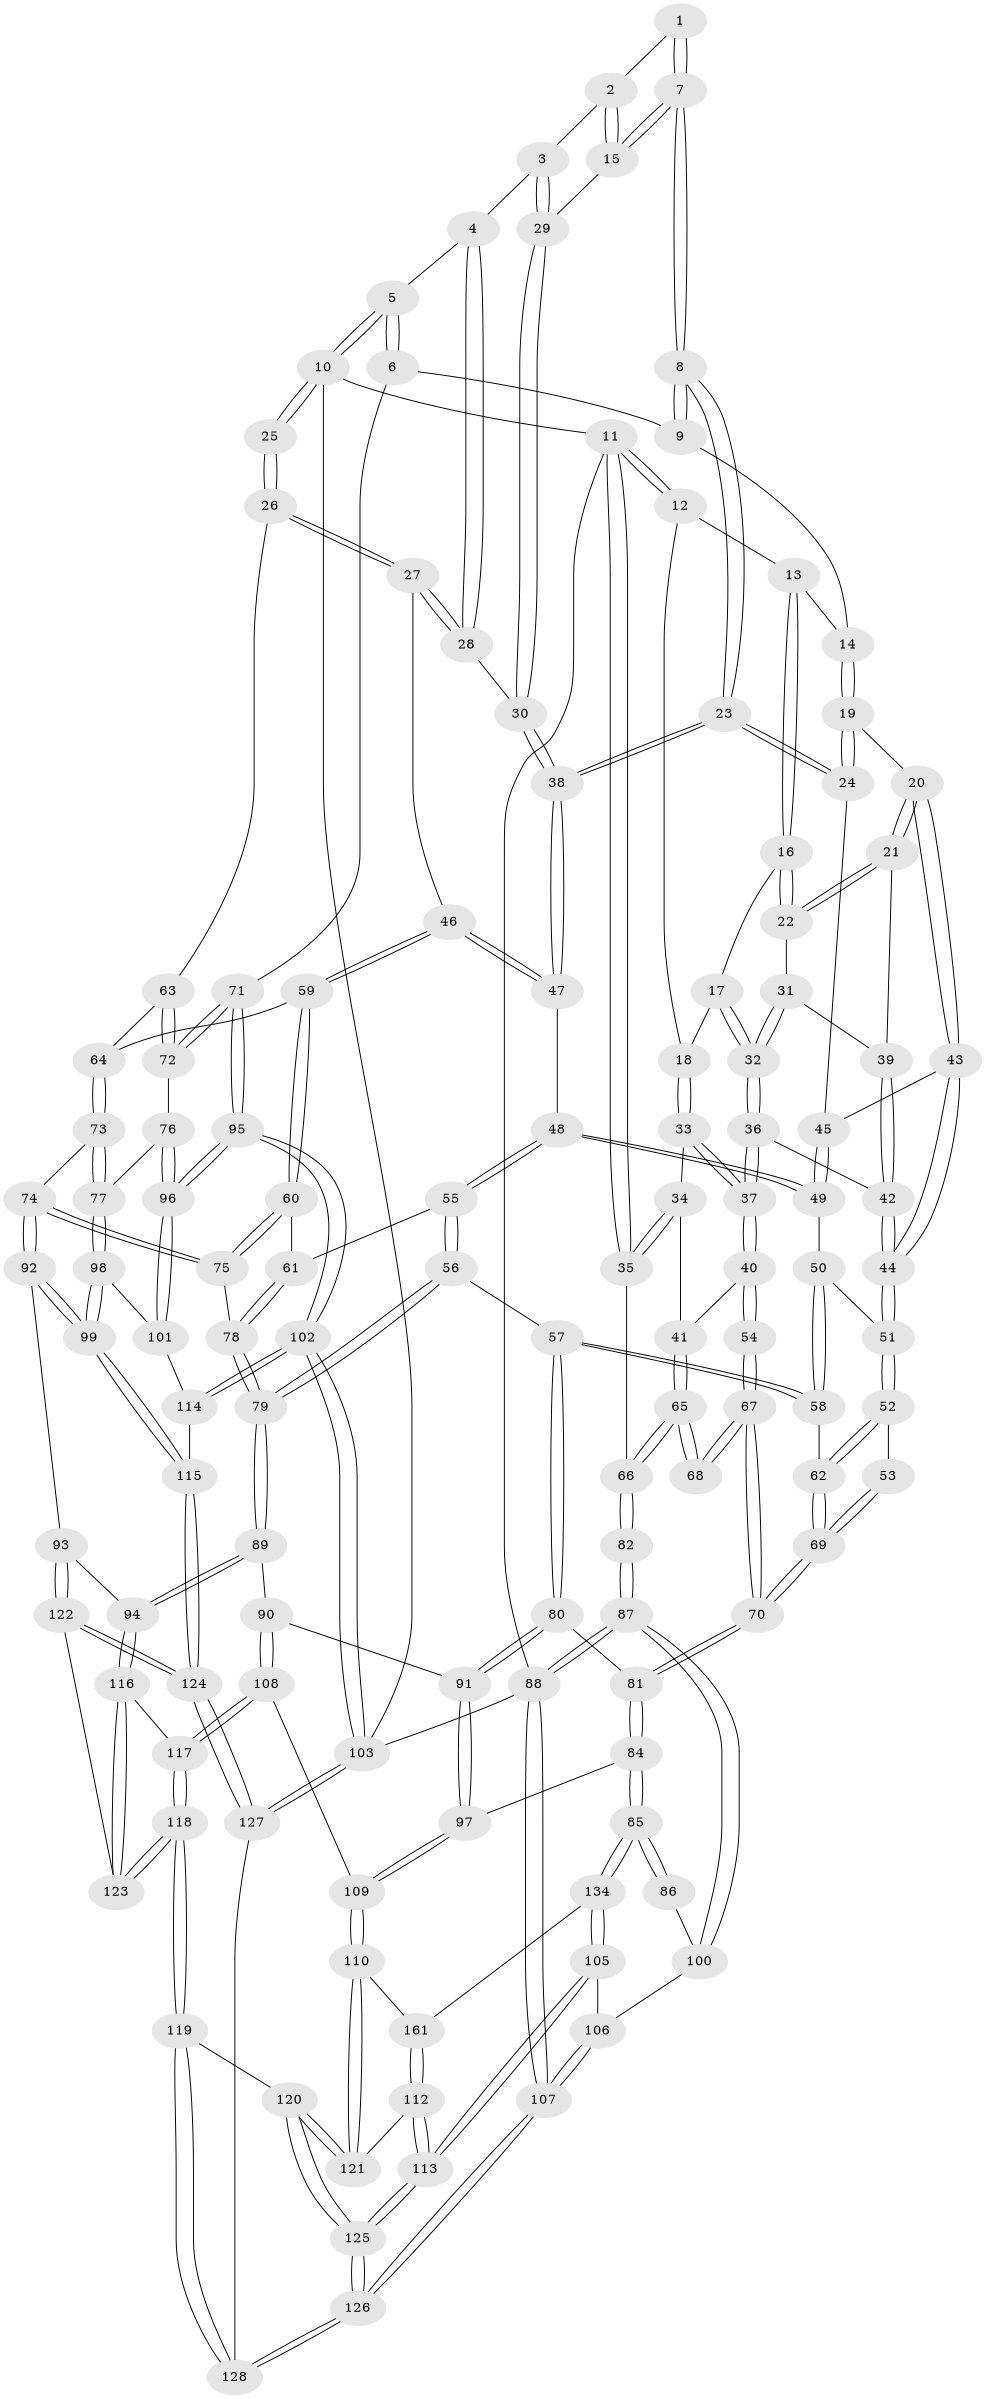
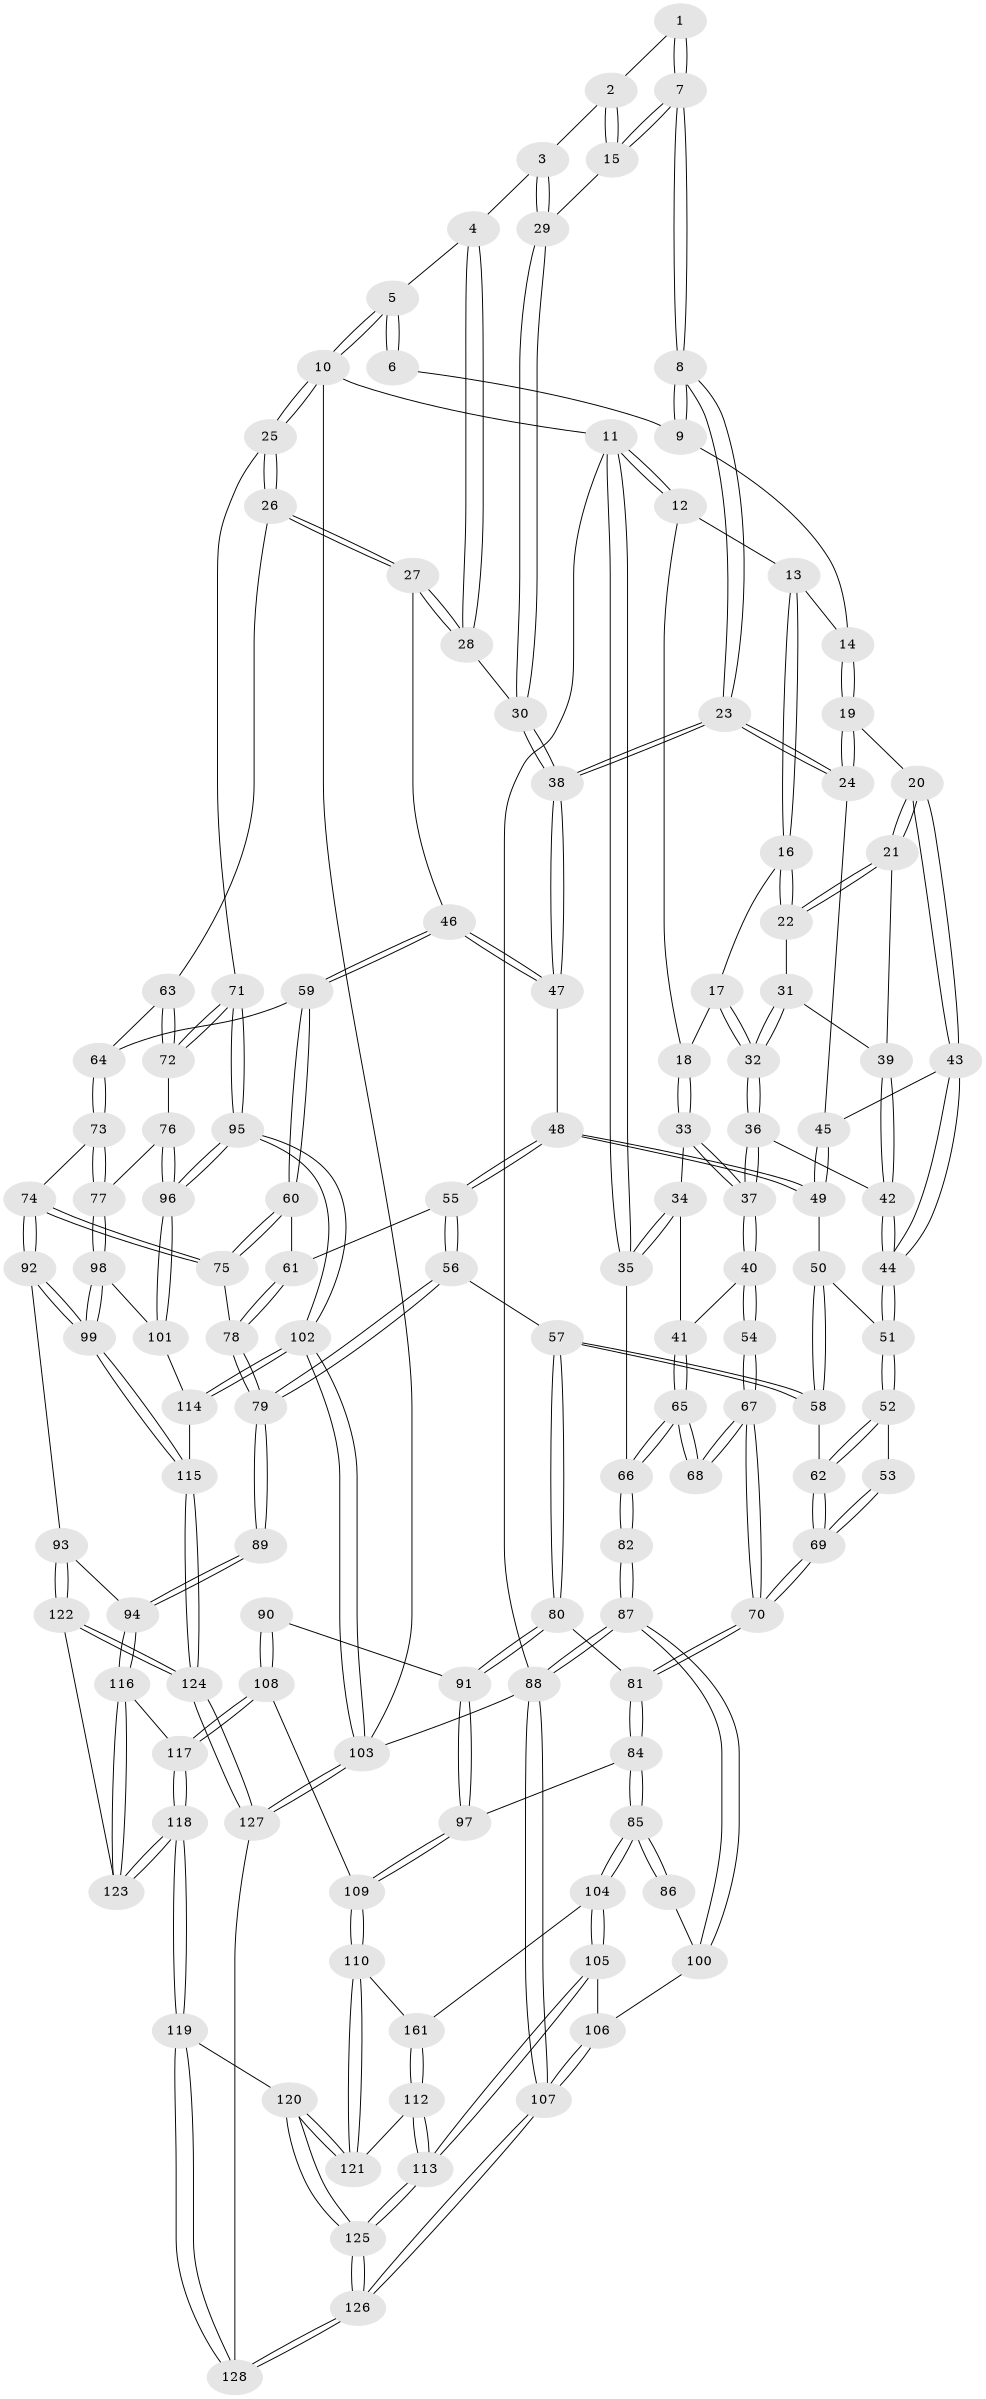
(360, 702) -> (218, 709)
(264, 1581) -> none
(598, 1892) -> (598, 1892)
